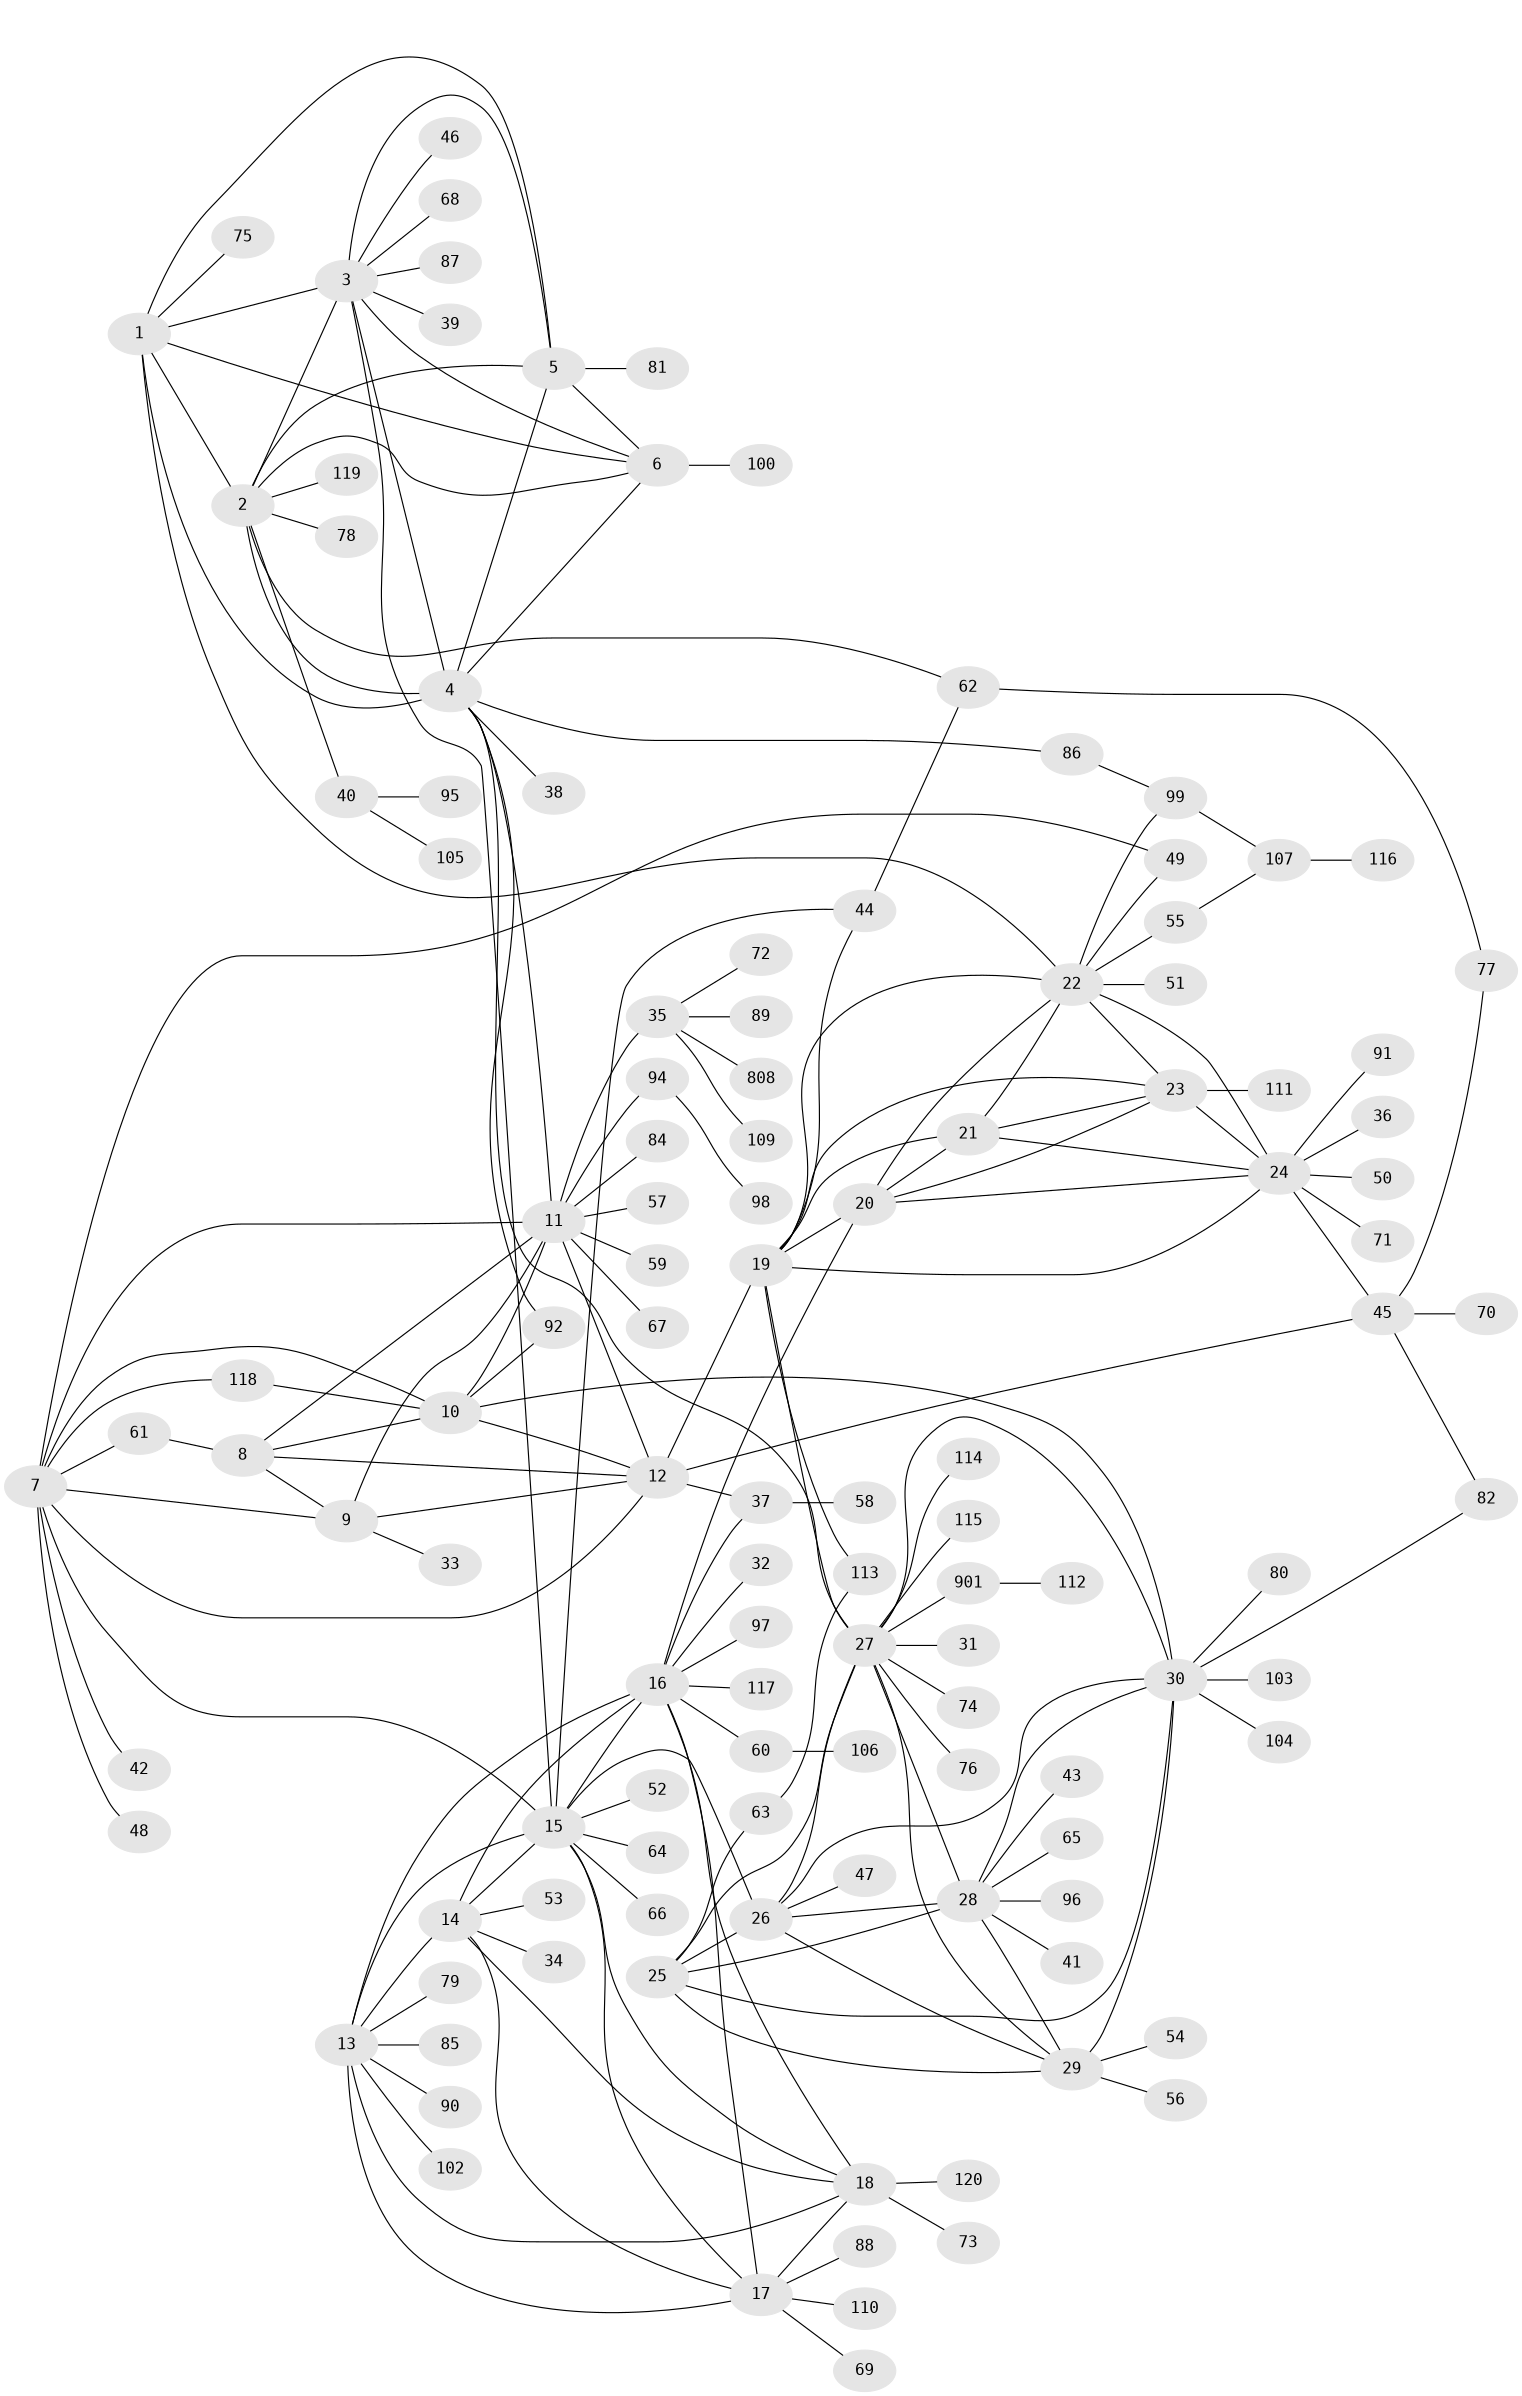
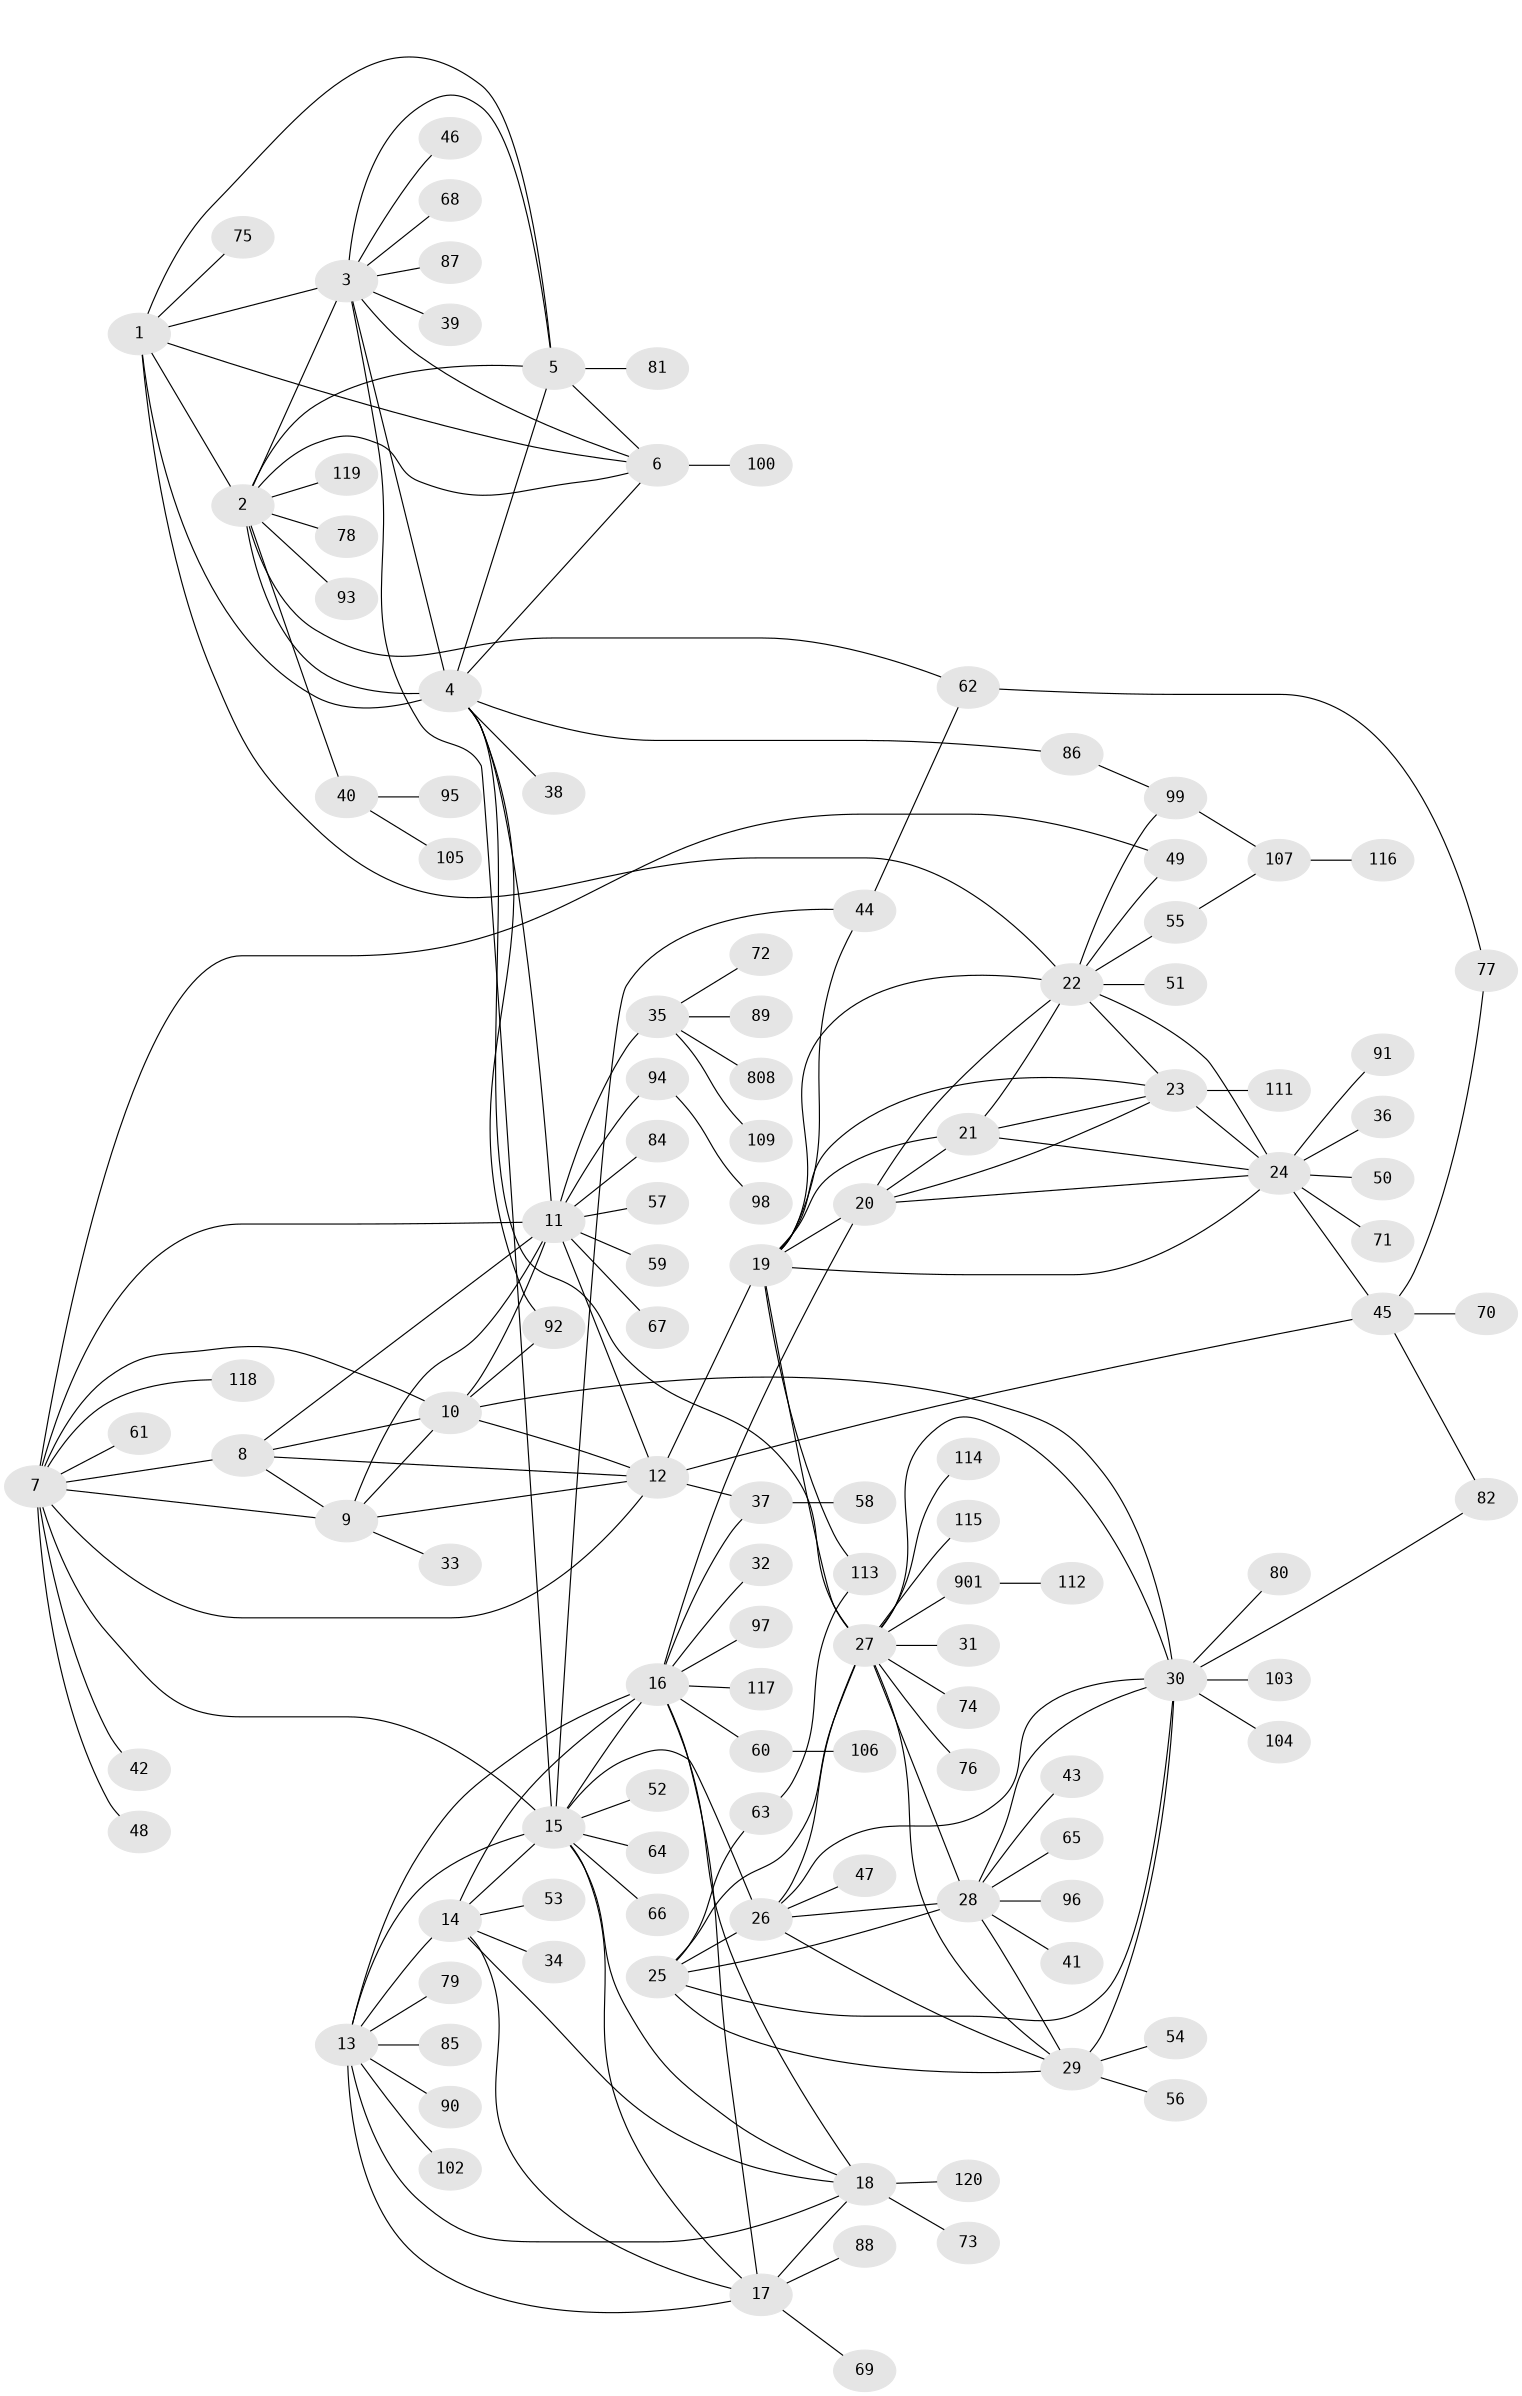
none -> (347, 599)
(347, 1397) -> (395, 1471)
(191, 1445) -> (139, 1471)
(865, 2309) -> none
